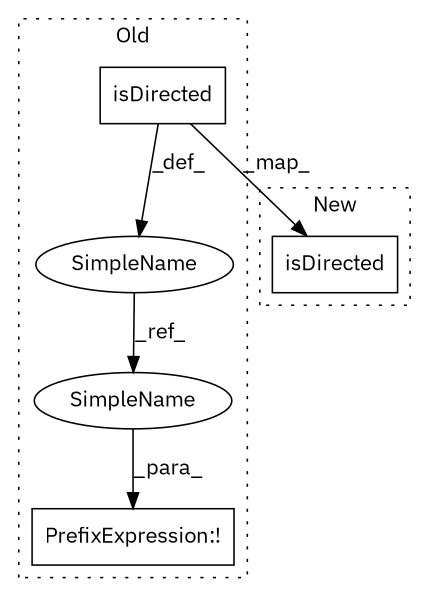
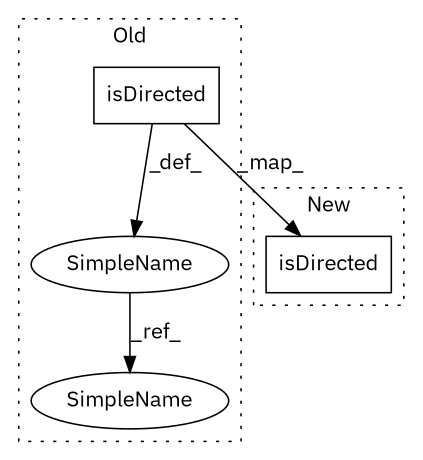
(133, 537) -> none
